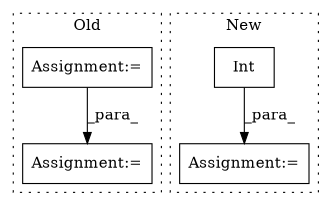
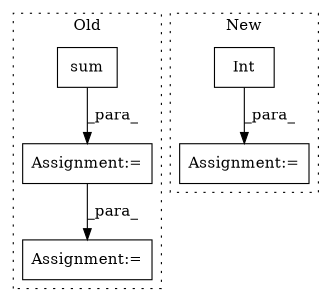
none -> (87, 67)
